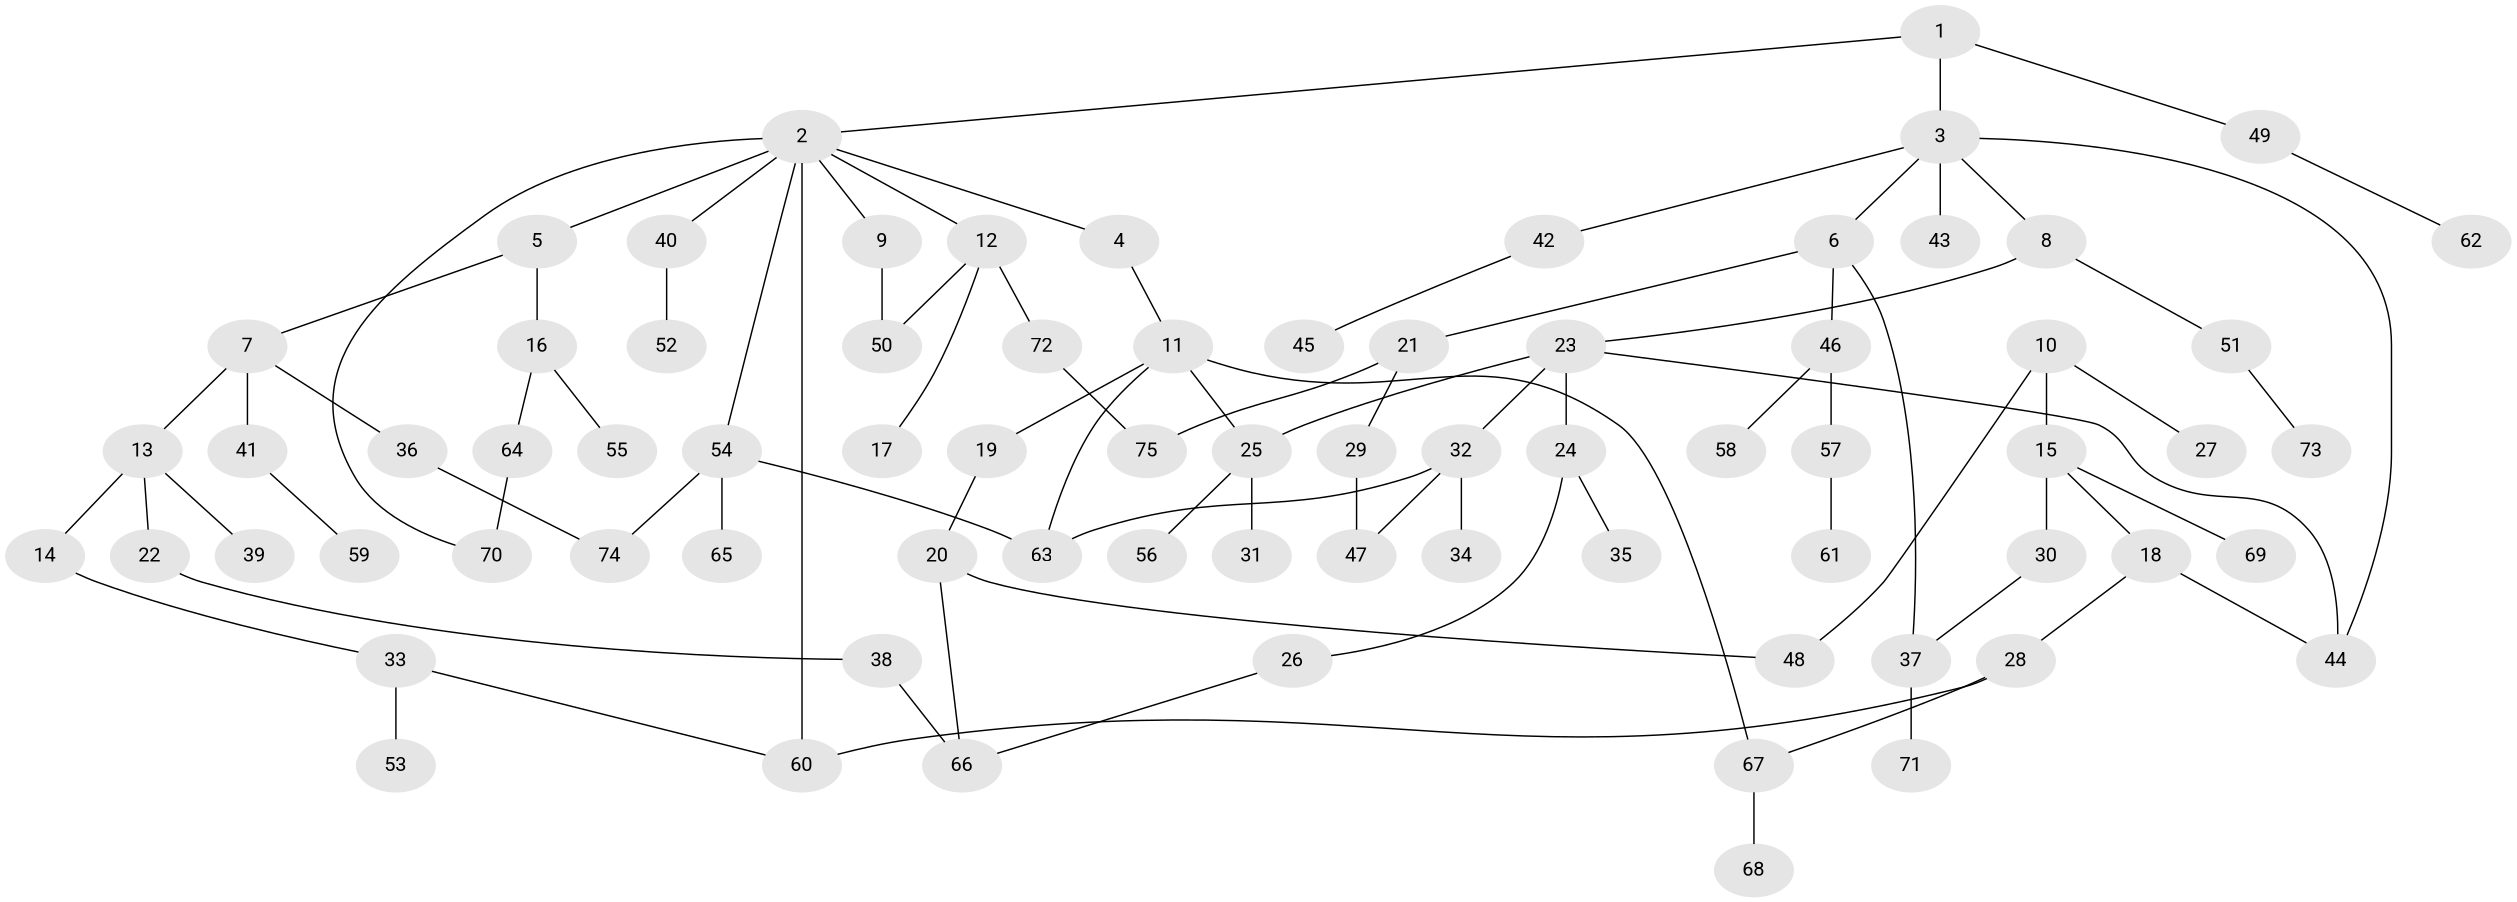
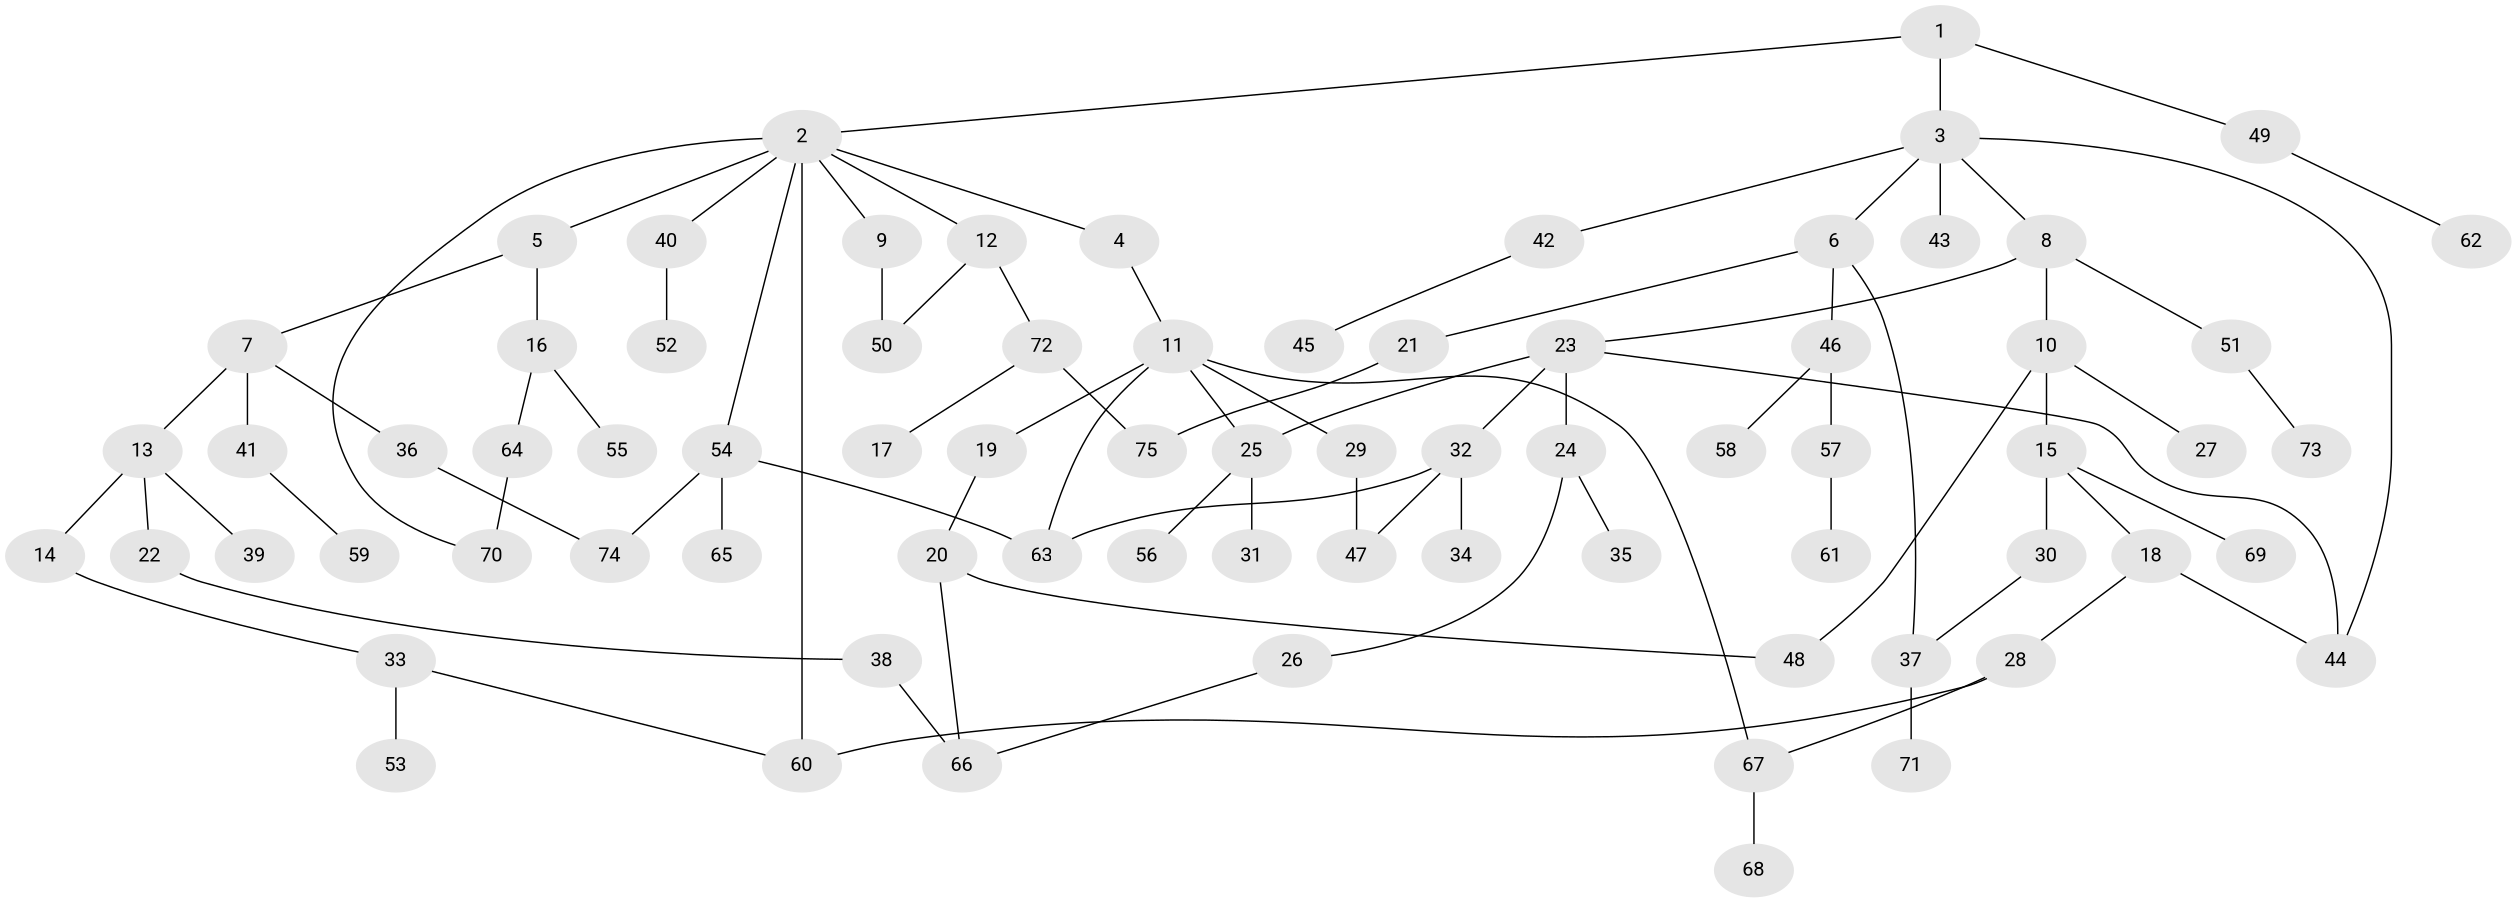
none -> (2047, 294)
(945, 351) -> (962, 399)
(1377, 410) -> (1256, 394)
